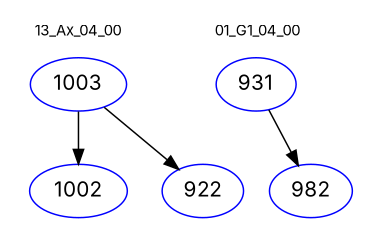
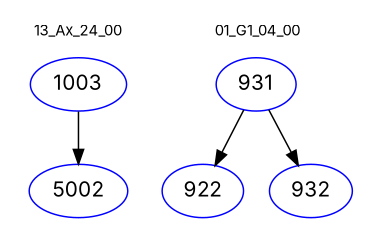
(78, 32) -> (78, 32)
(129, 128) -> (233, 131)
(78, 191) -> (78, 191)
(311, 191) -> (311, 191)
